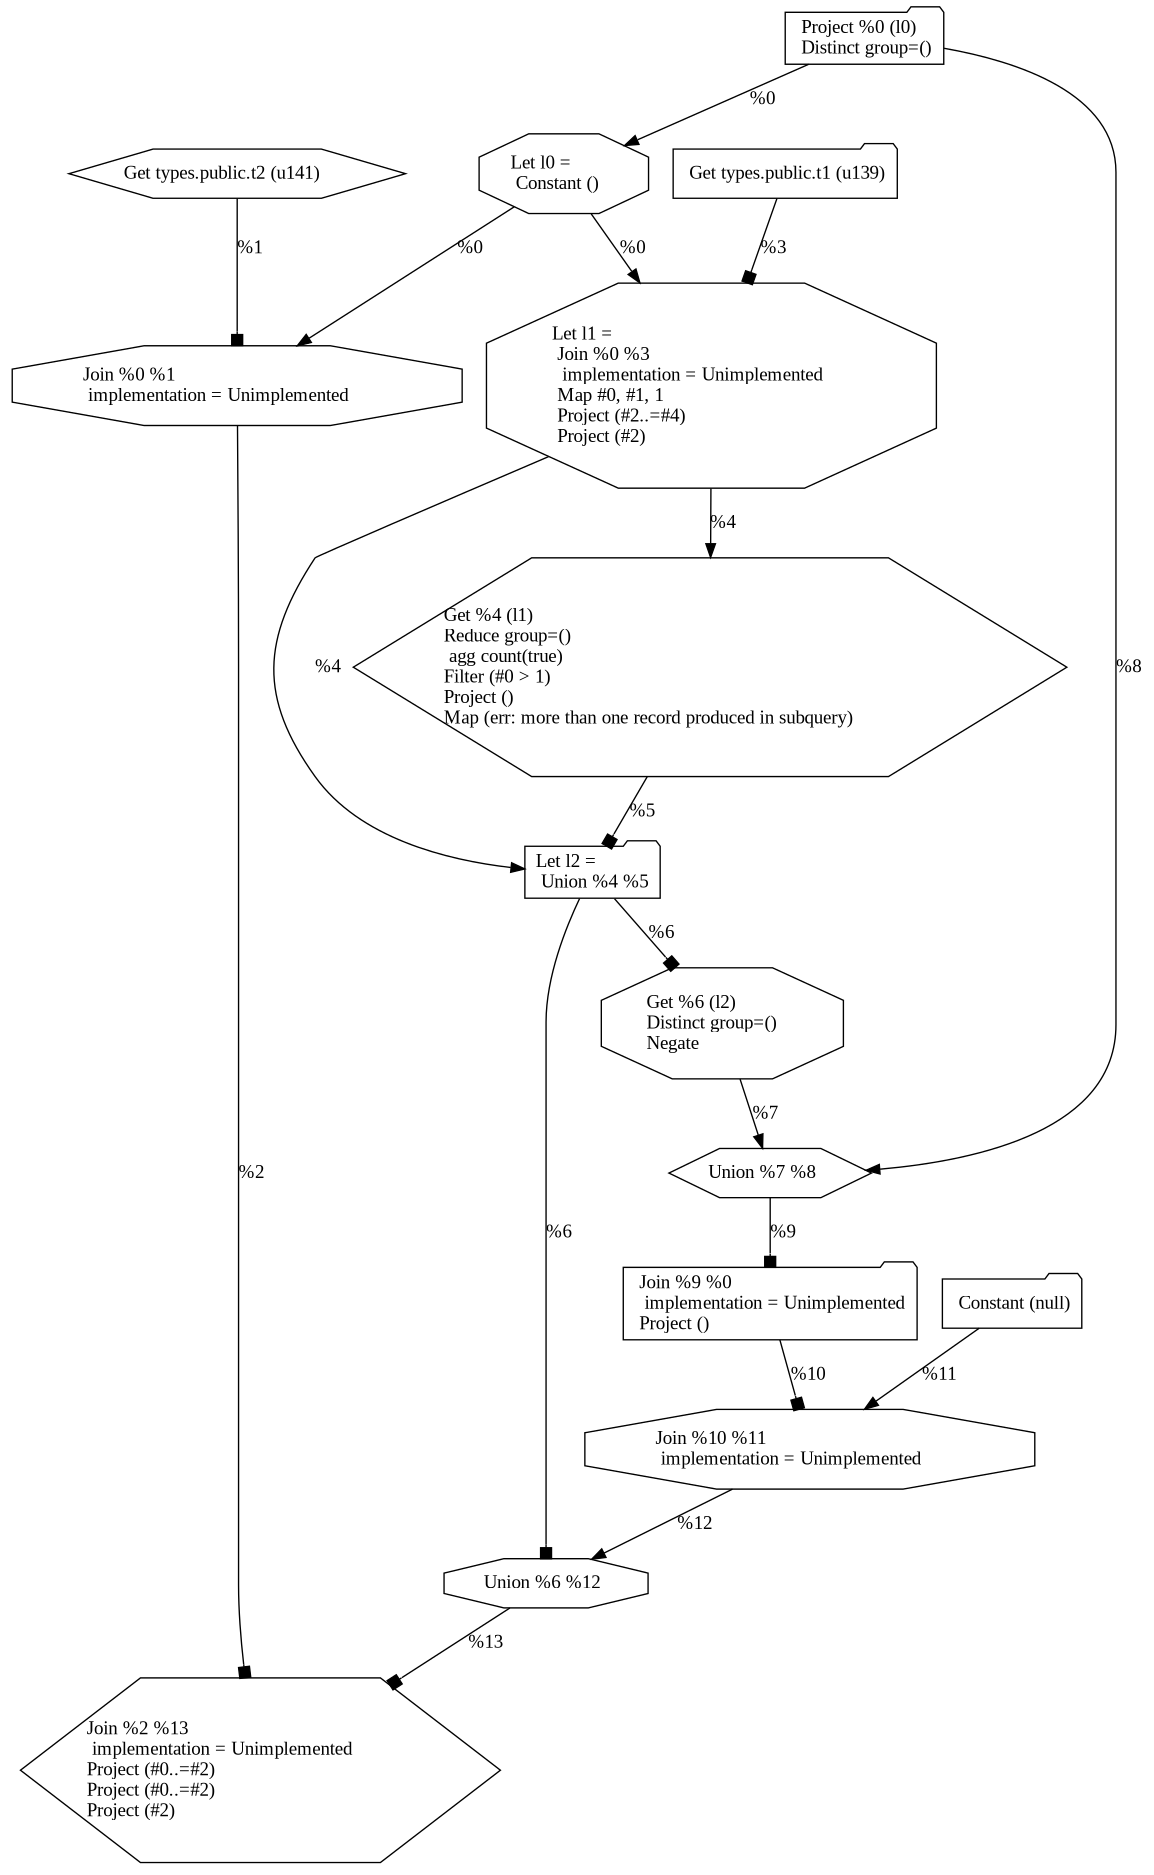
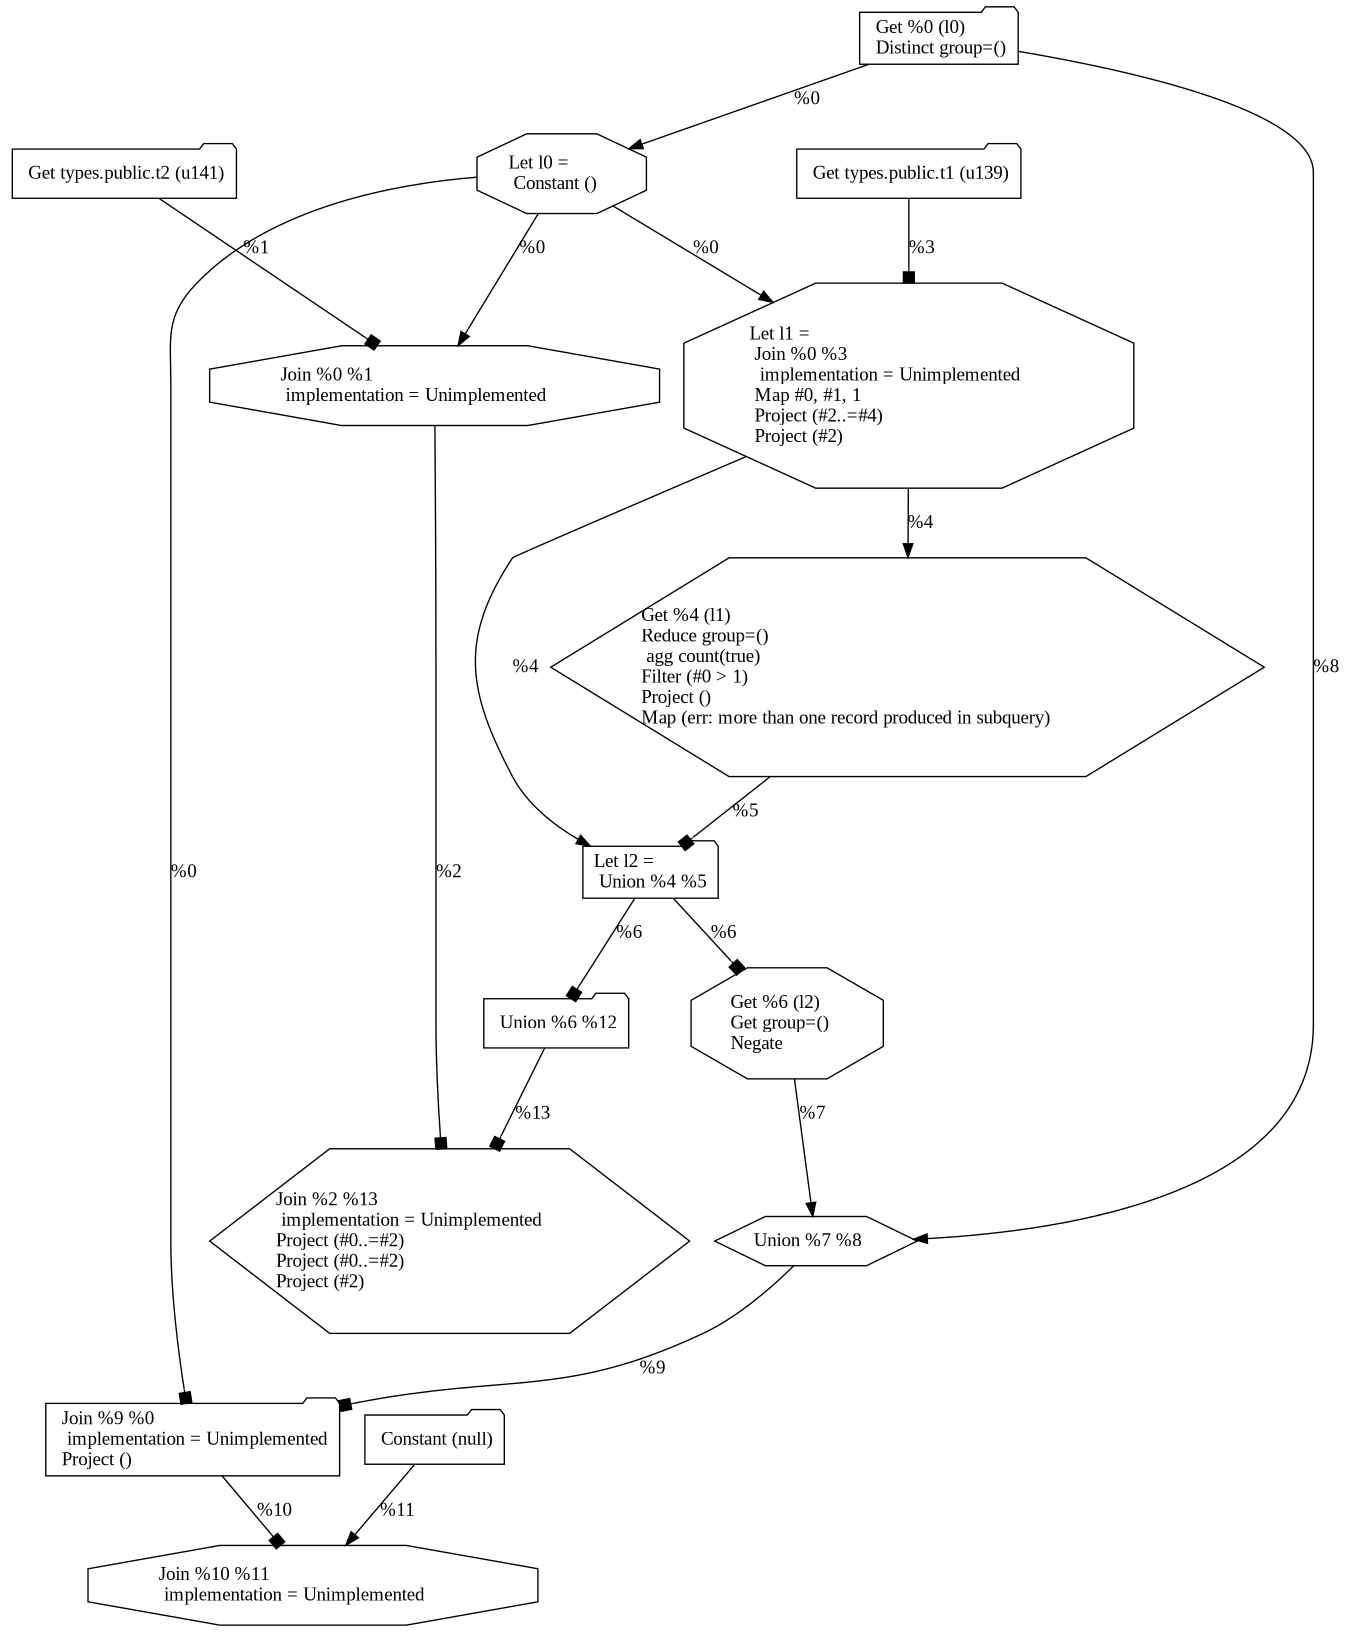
(864, 38) -> (939, 38)
(237, 174) -> (124, 174)
none -> (171, 680)
(722, 1023) -> (787, 1023)
(668, 1521) -> none
(546, 1583) -> (556, 1023)
